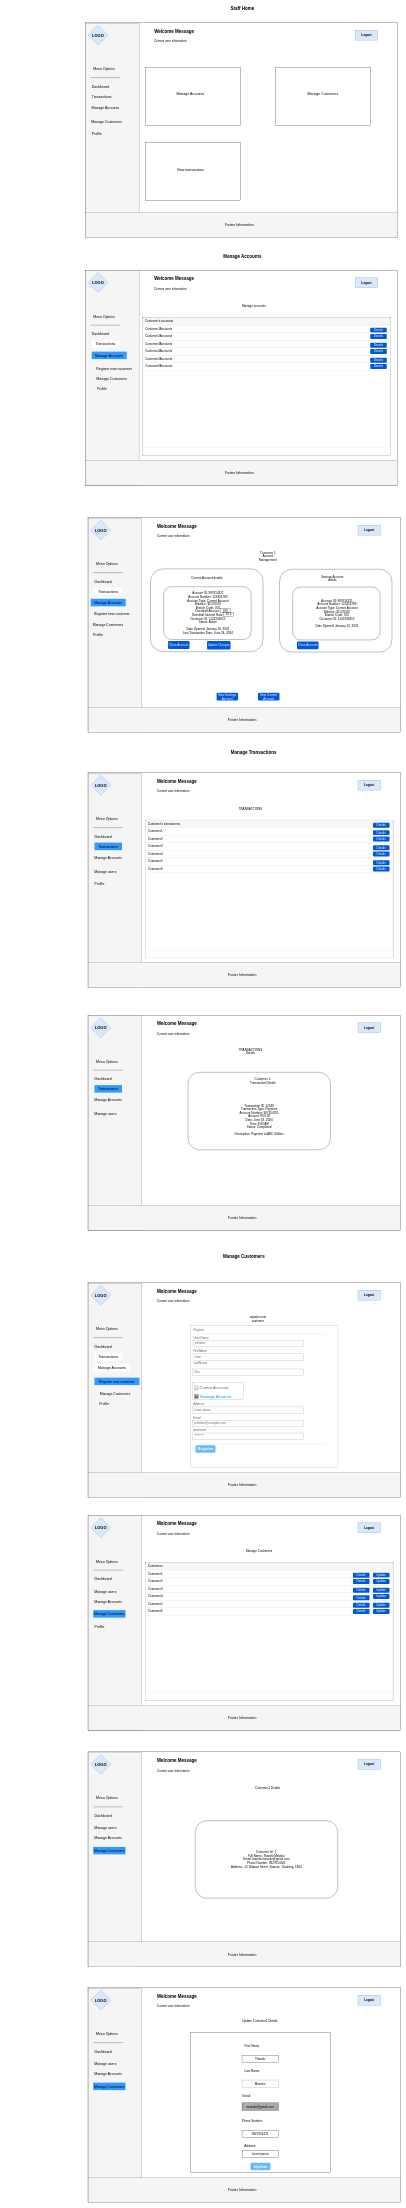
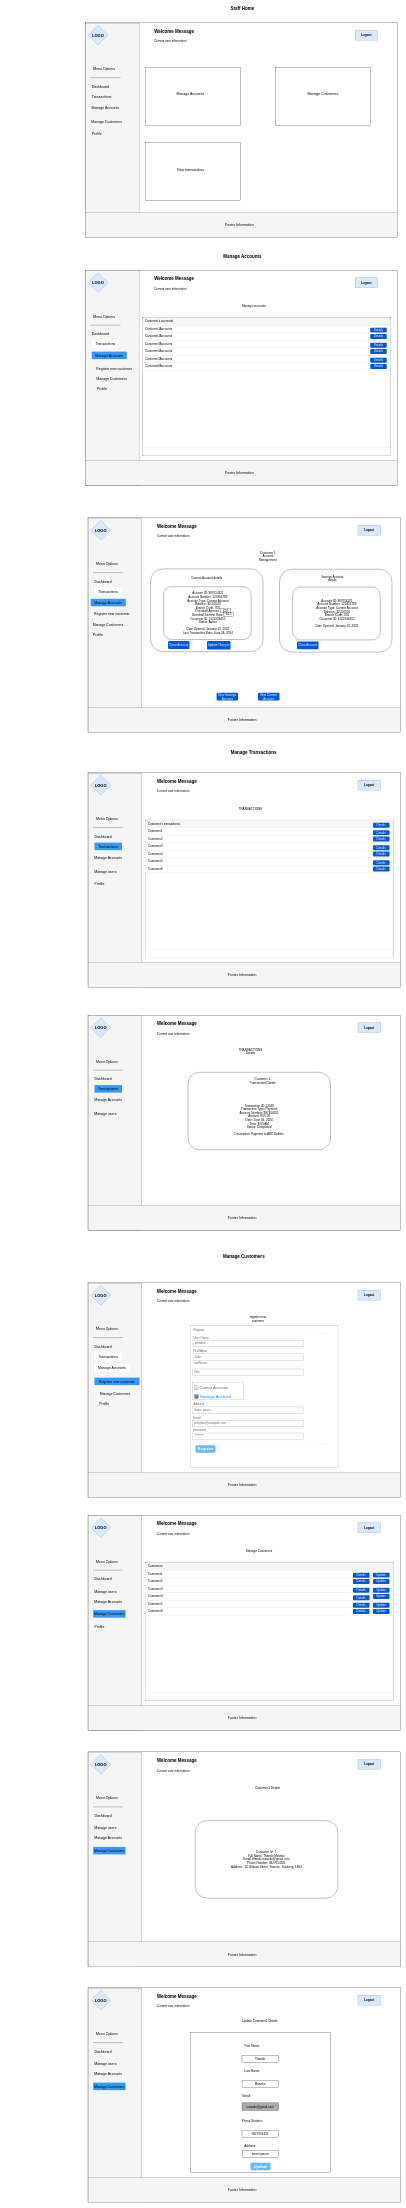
(260, 2084) -> (260, 2084)
